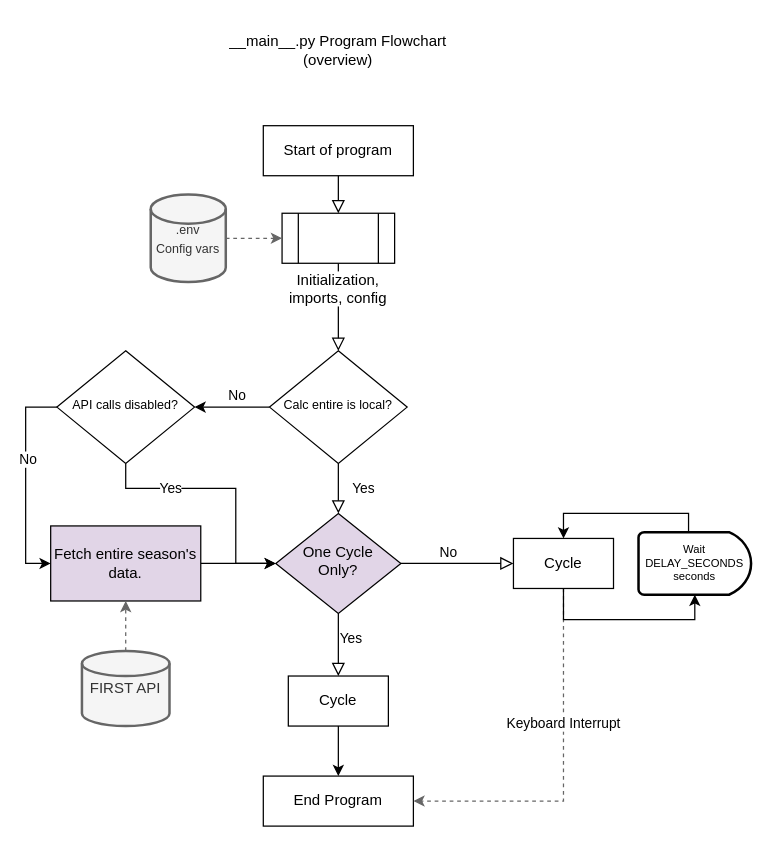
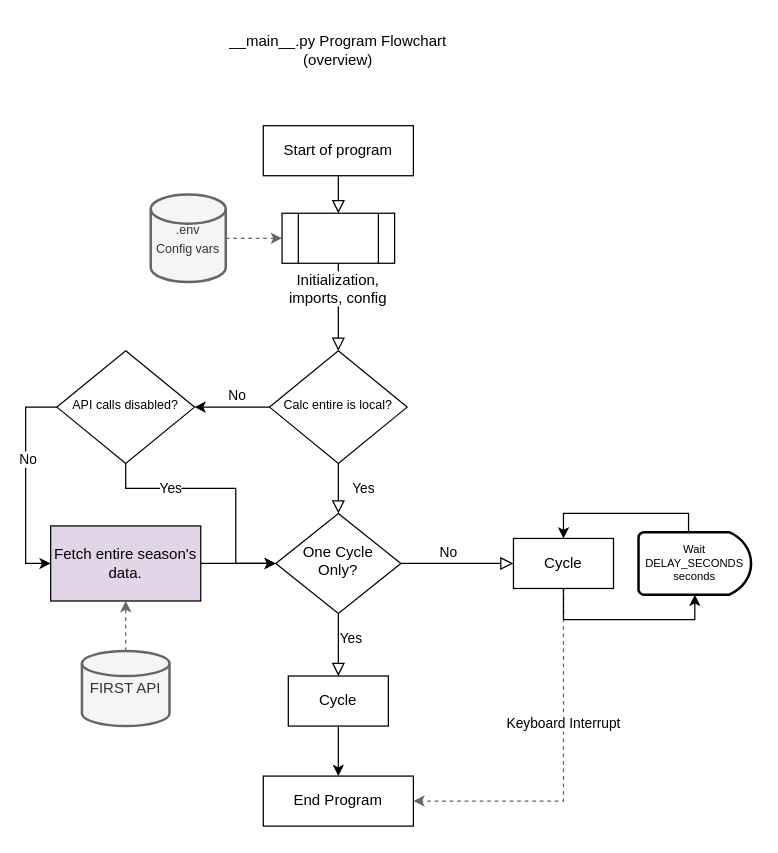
(338, 563) -> (338, 563)
